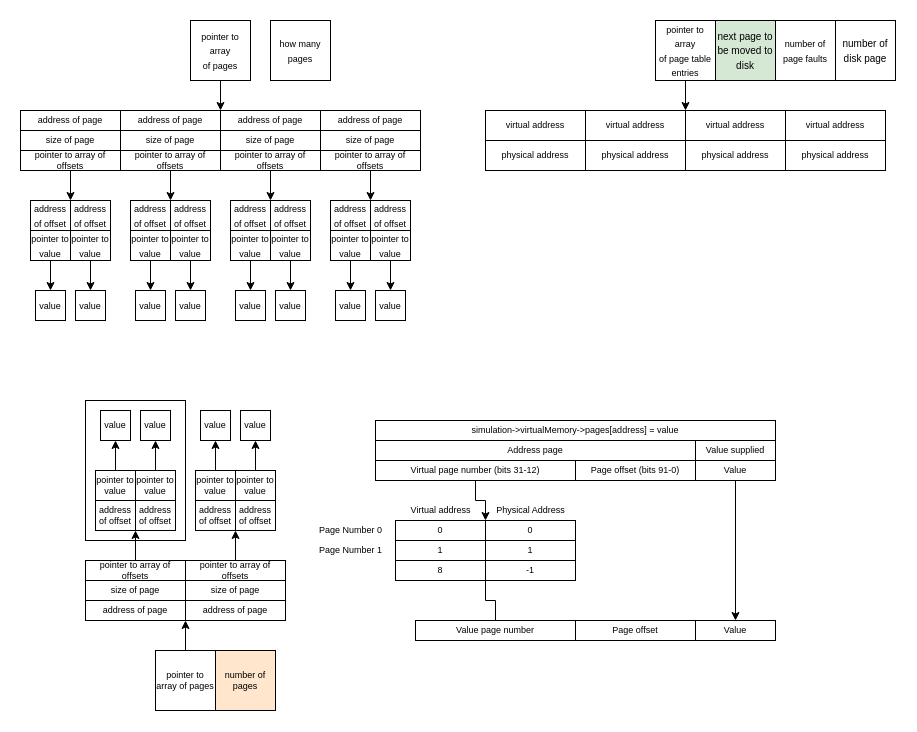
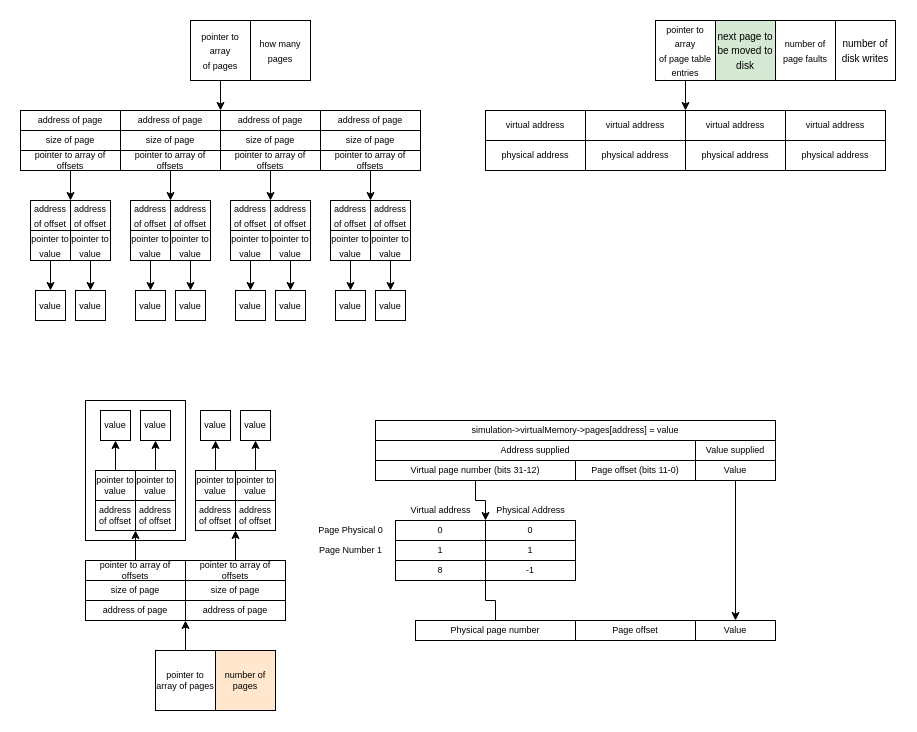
(301, 51) -> (281, 51)
(866, 51) -> (866, 51)
(536, 451) -> (536, 451)
(636, 471) -> (636, 471)
(351, 531) -> (351, 531)
(496, 631) -> (496, 631)
